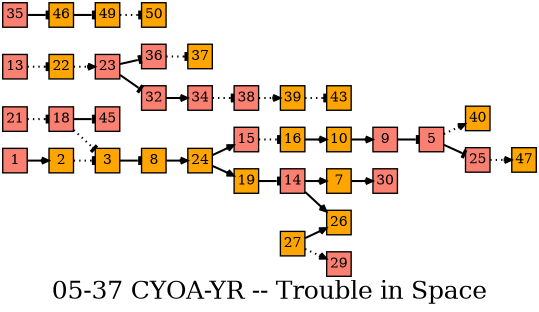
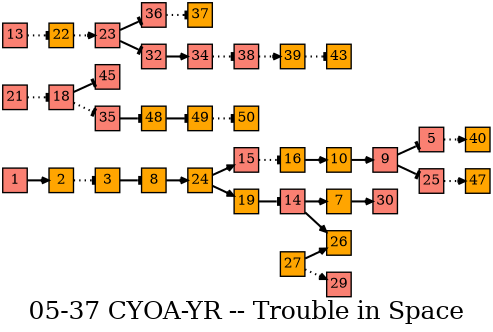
(61, 15) -> (154, 118)
(83, 139) -> (83, 107)
(453, 149) -> (407, 170)
